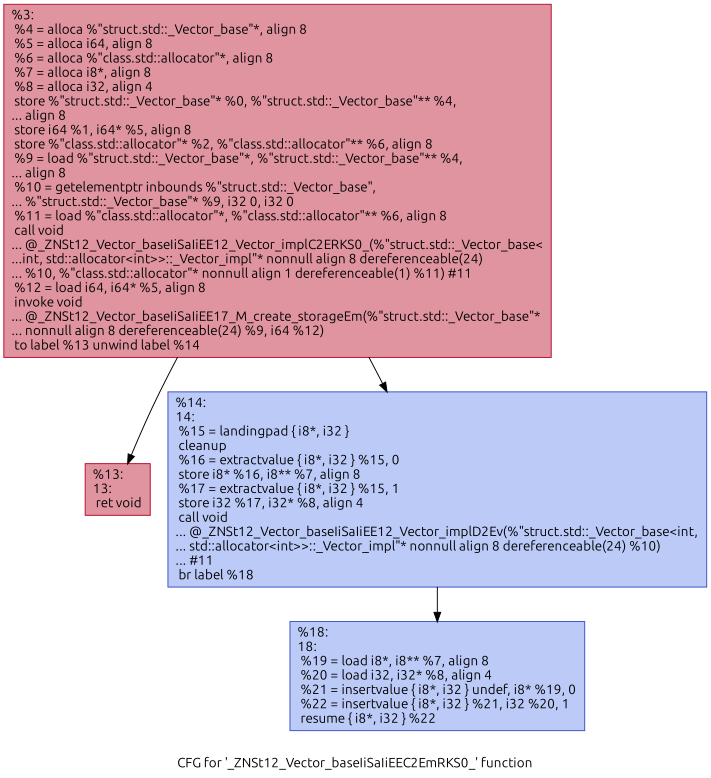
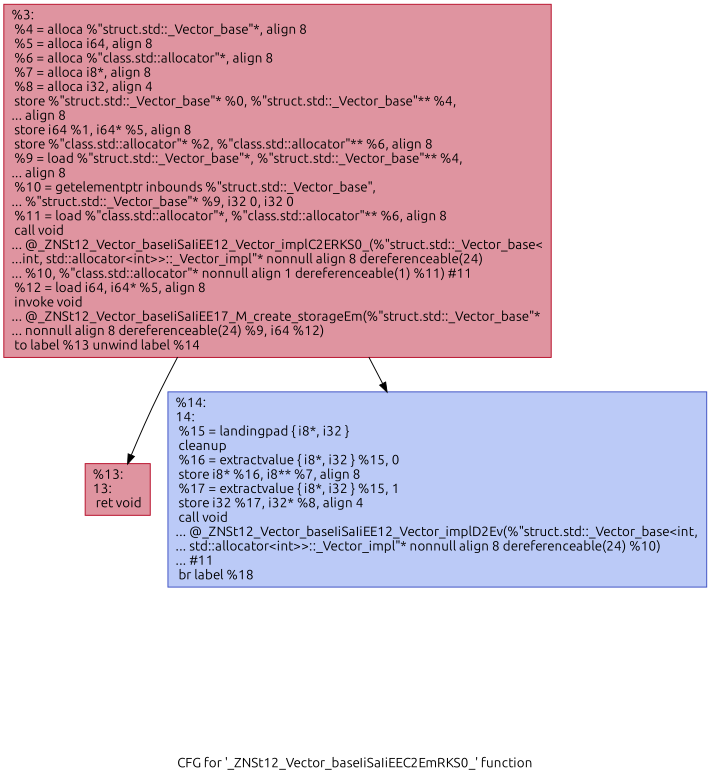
(437, 676) -> none
